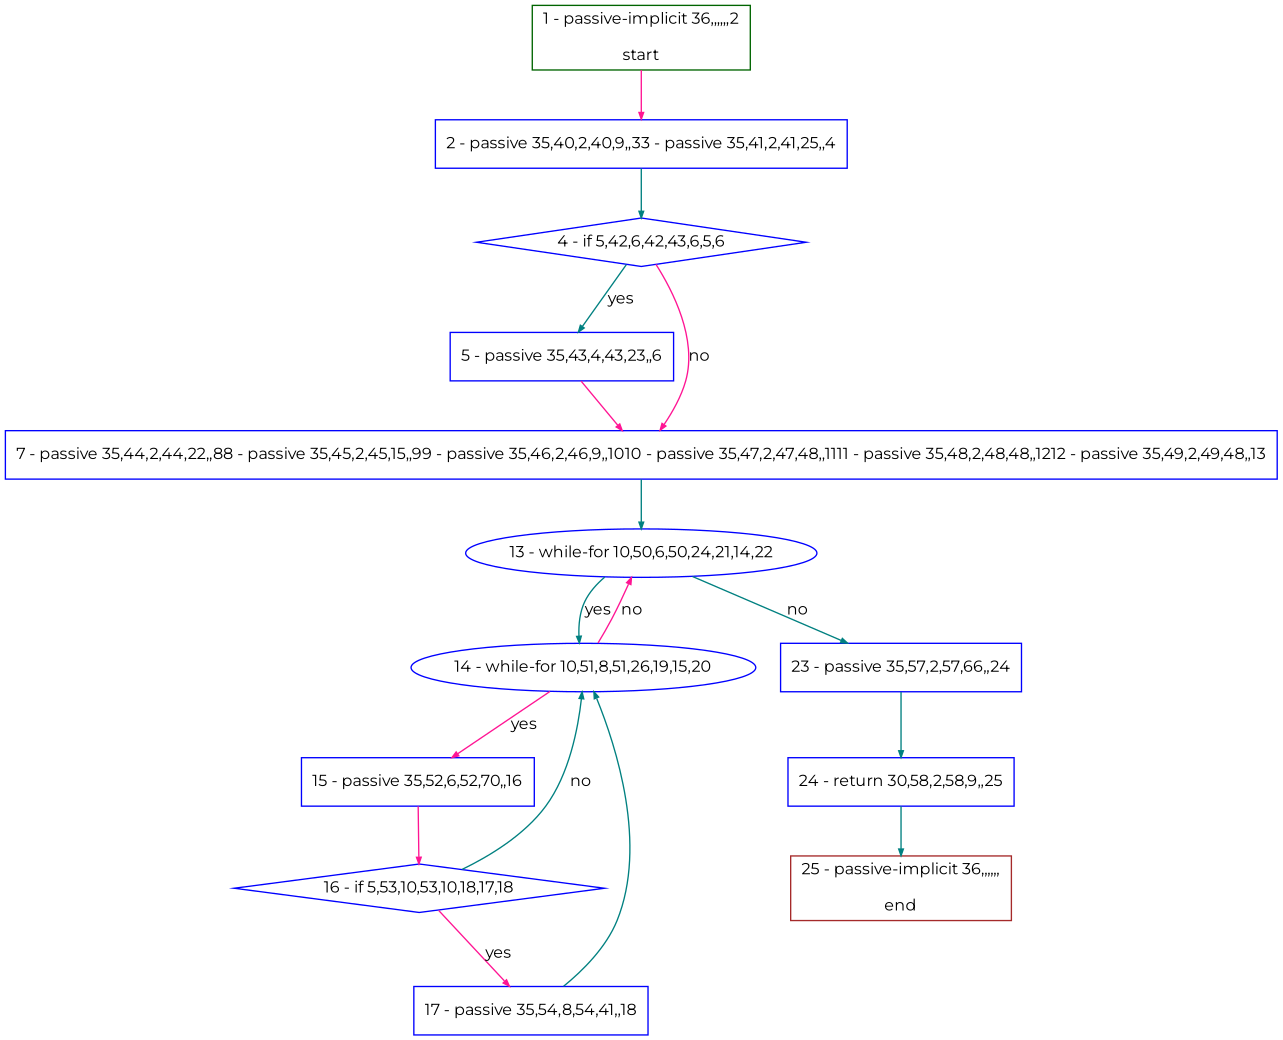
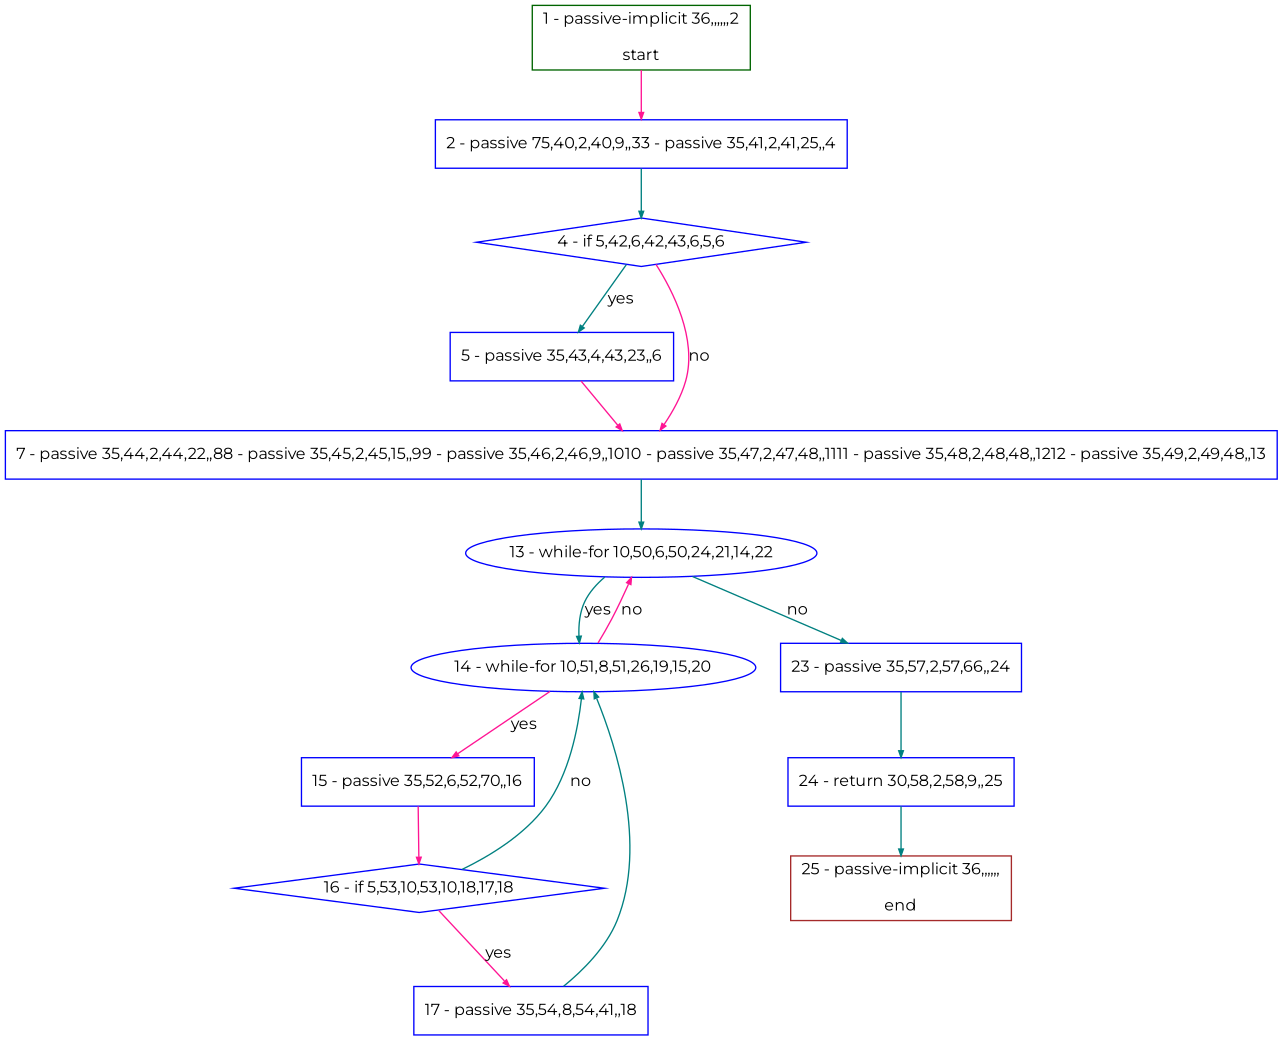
(641, 144) -> (641, 144)
